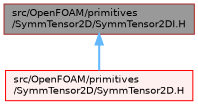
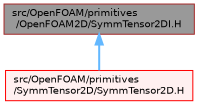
(99, 19) -> (99, 19)
